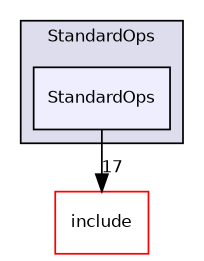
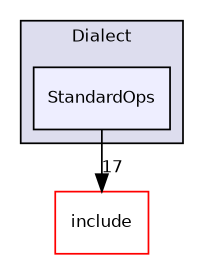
(102, 37) -> (102, 37)
